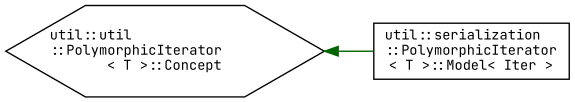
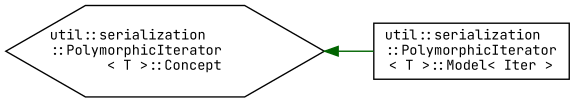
(165, 51) -> (165, 51)
